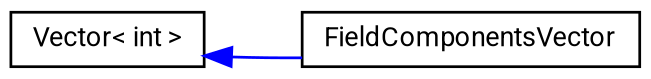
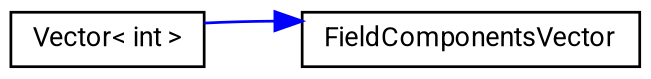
(267, 58) -> (239, 22)
